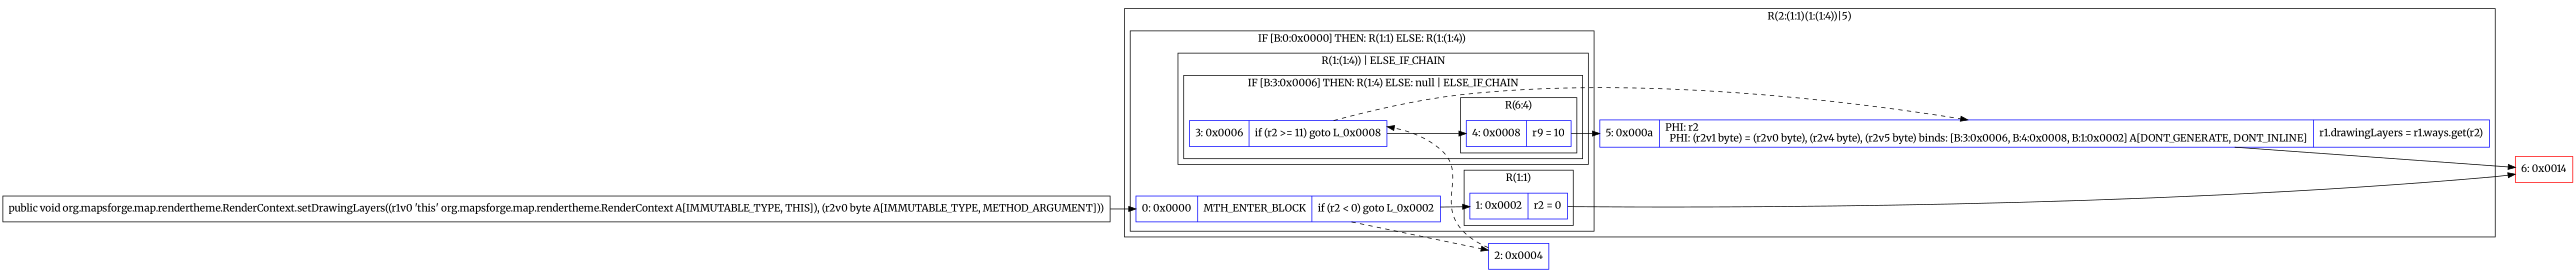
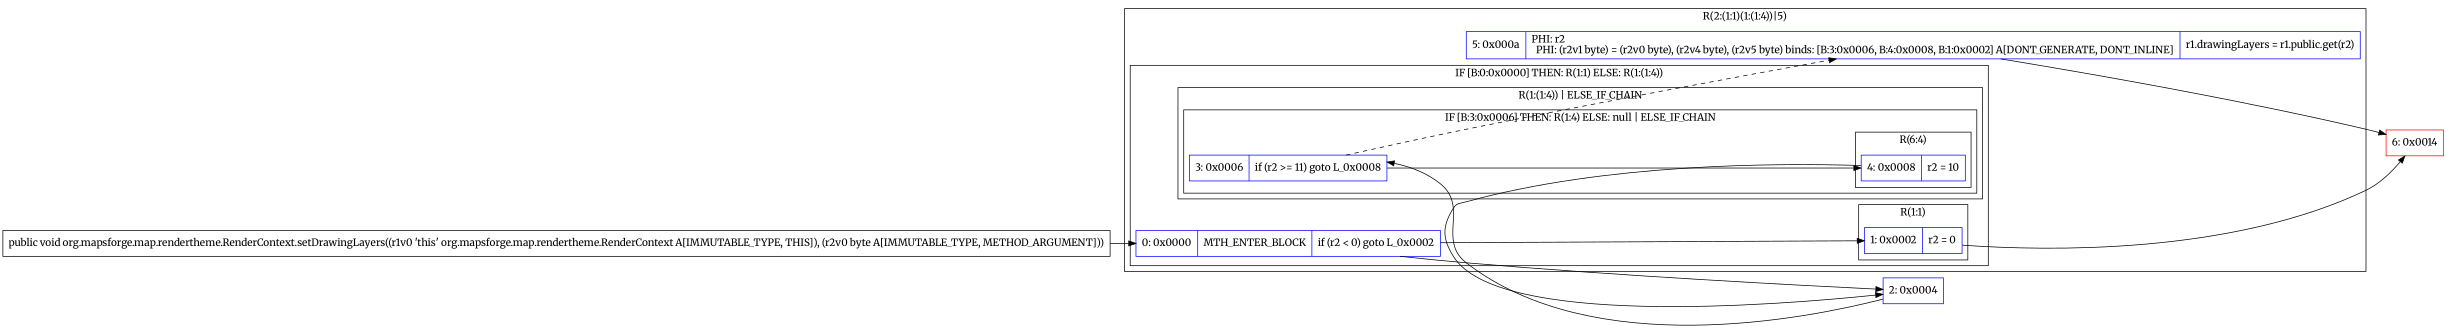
(1549, 133) -> (1943, 168)
(2402, 133) -> (2270, 45)
(1582, 134) -> (1447, 221)
(1453, 180) -> (1601, 317)
(1445, 241) -> (1650, 276)
